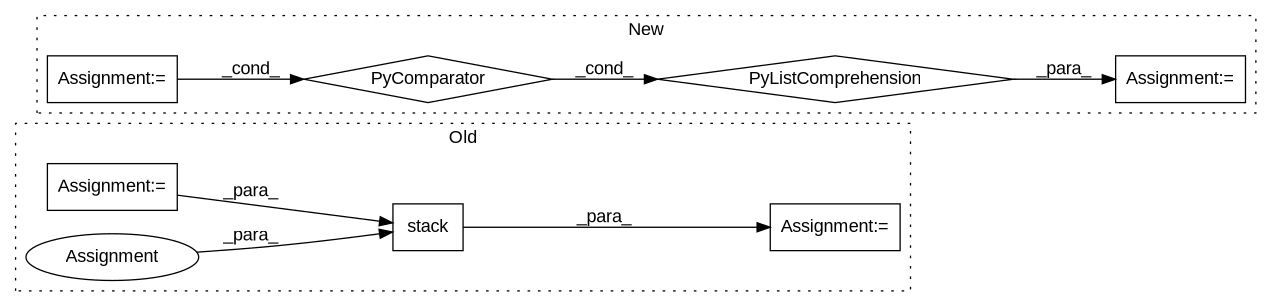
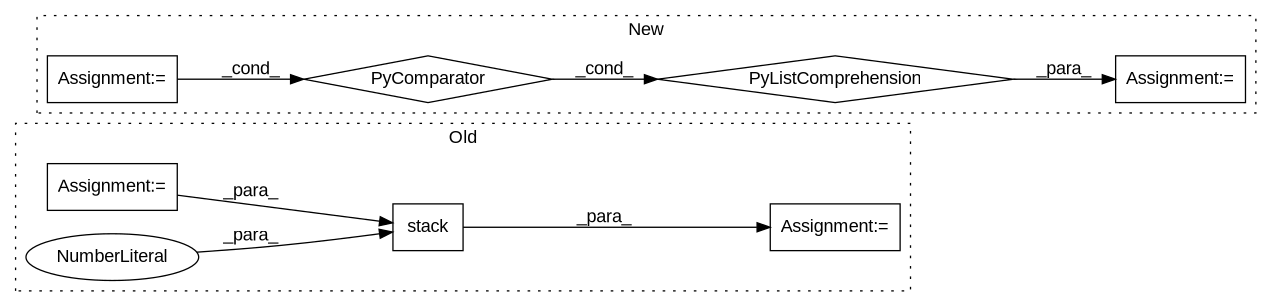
(112, 257) -> (112, 257)
